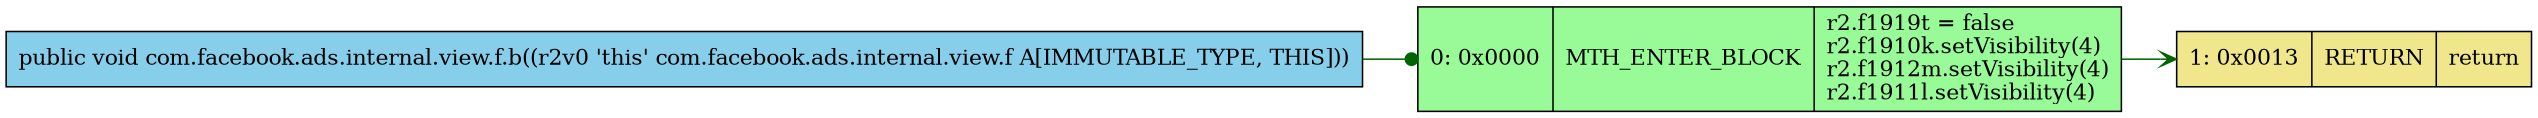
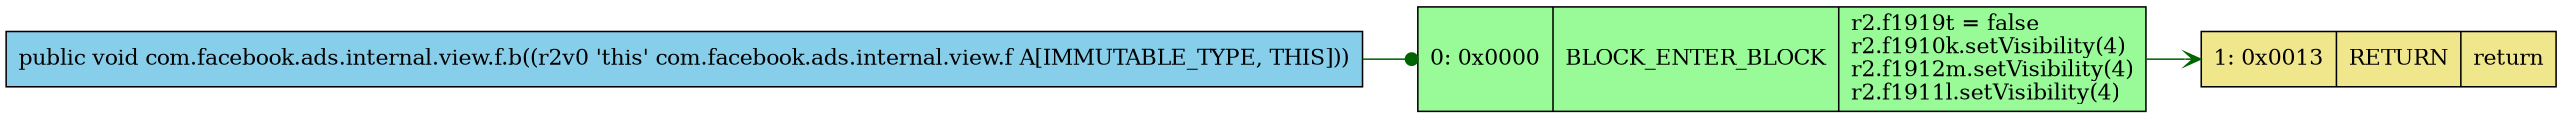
(1684, 58) -> (1696, 58)
